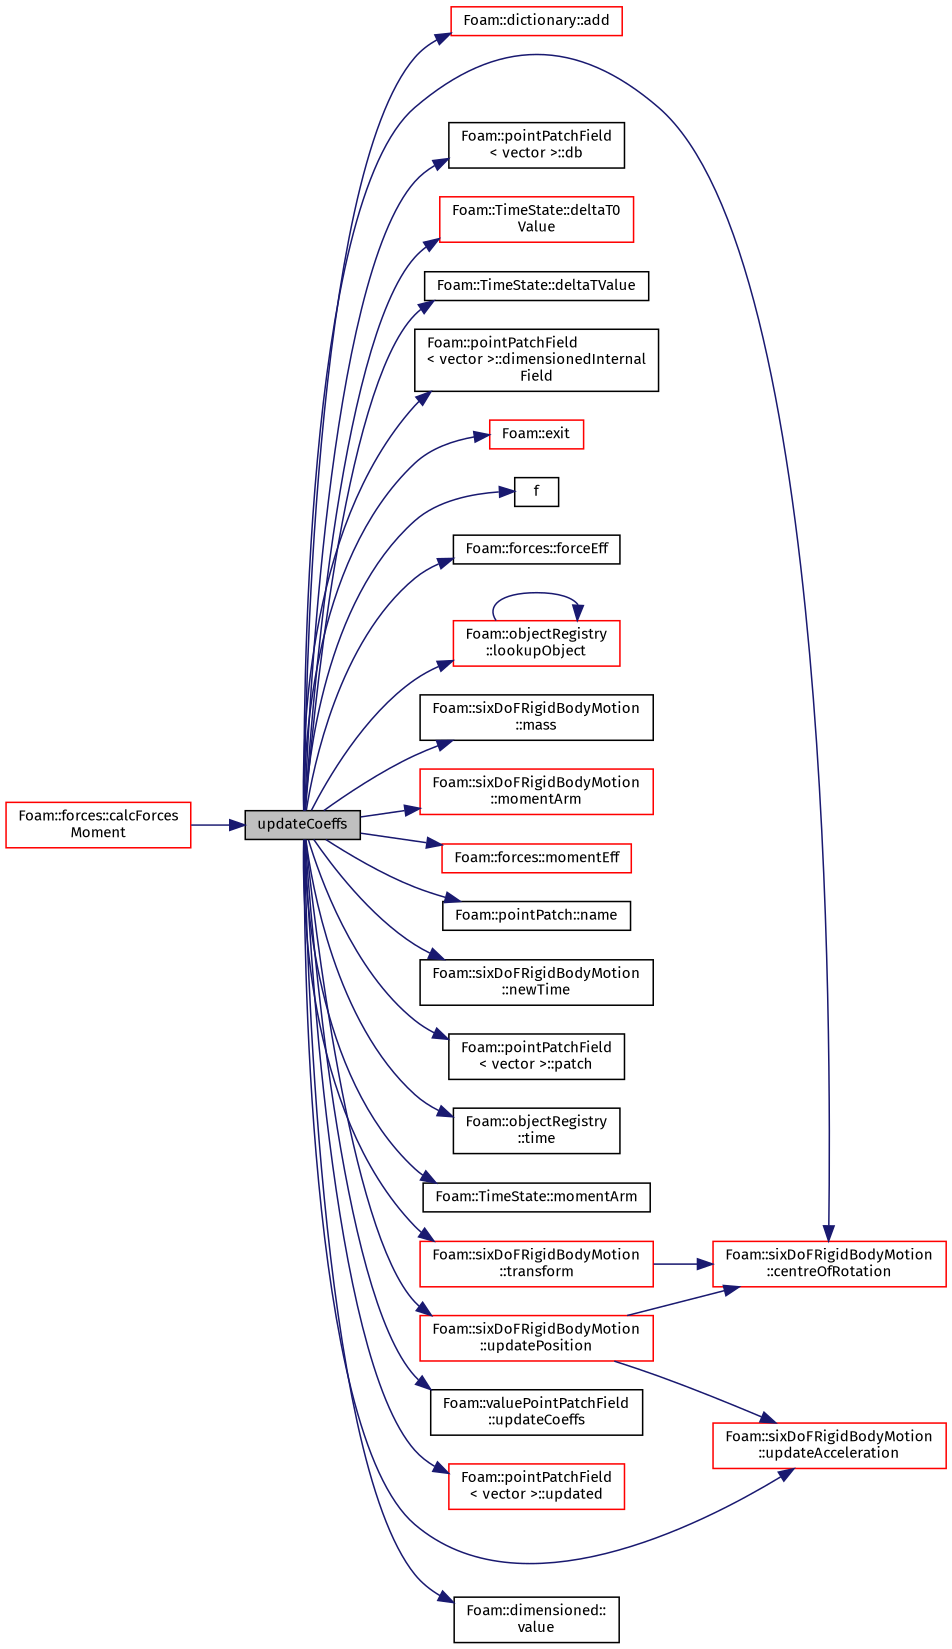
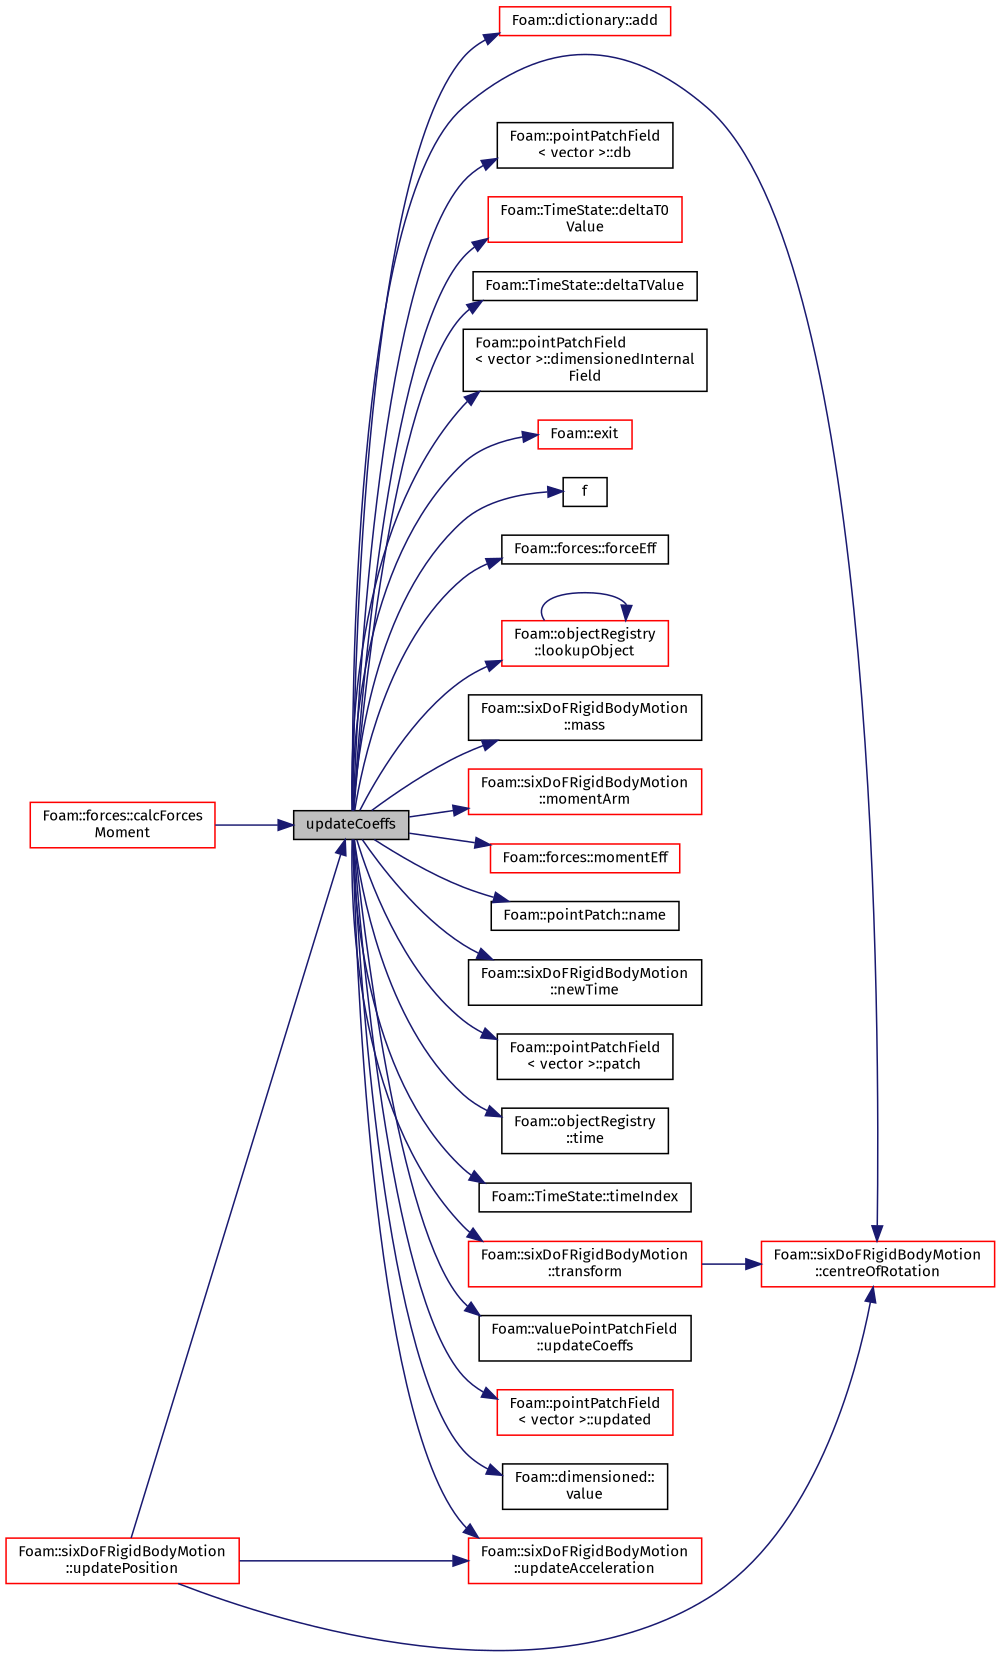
(358, 1163) -> (236, 1196)
(537, 1197) -> (585, 1197)
